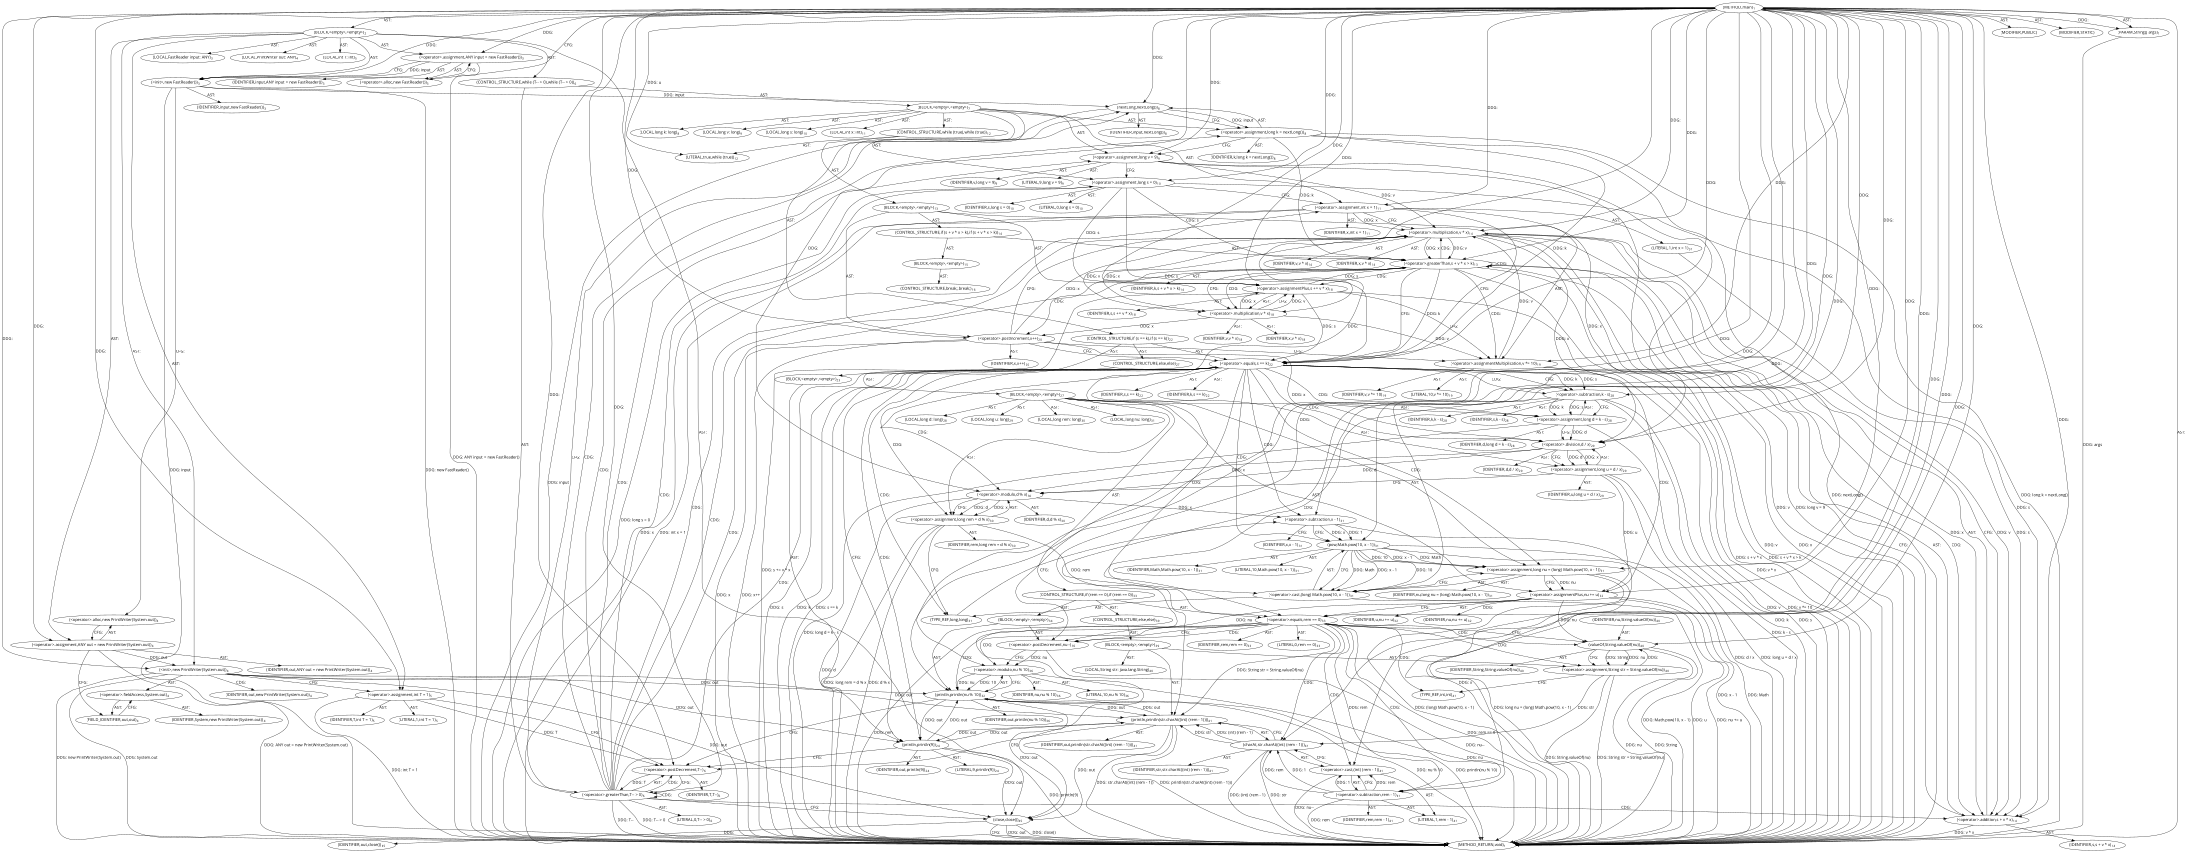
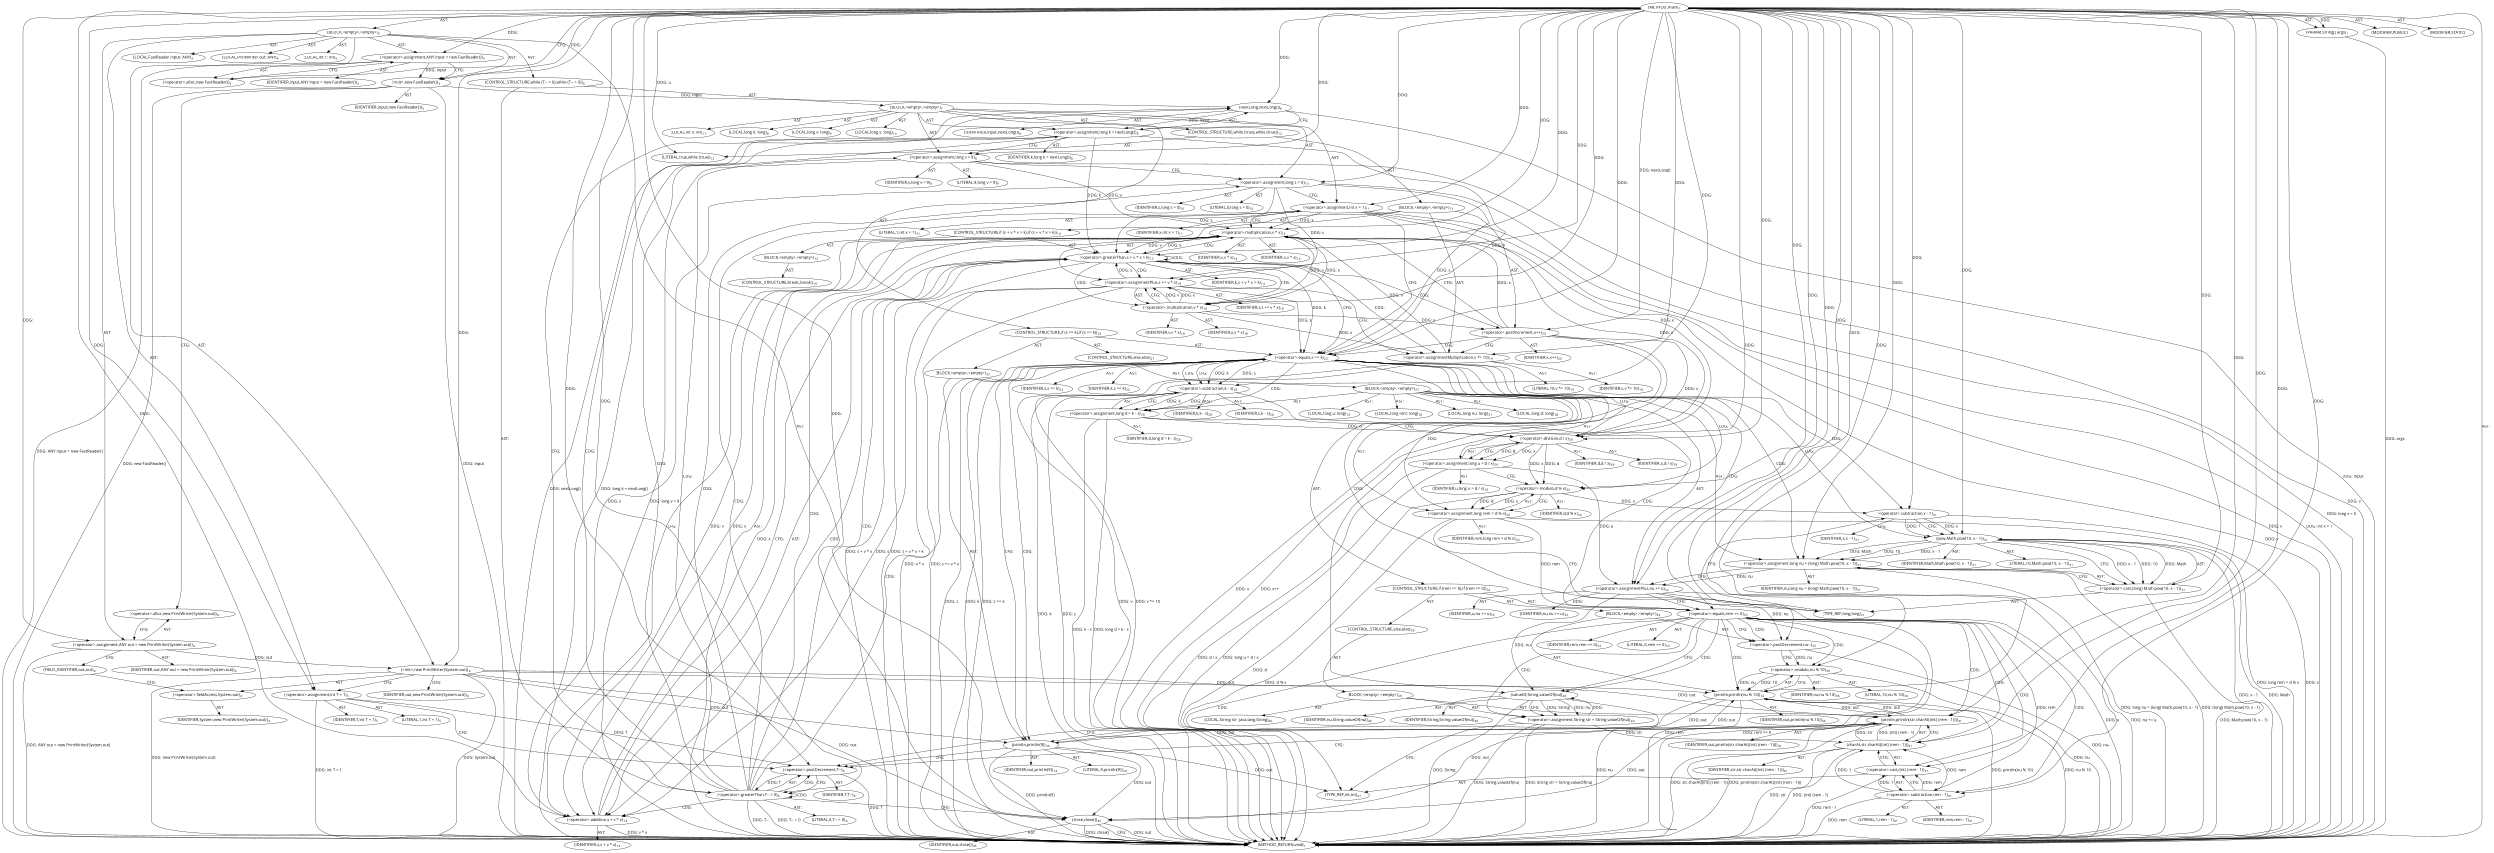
(634, 170) -> (1655, 170)
(1907, 340) -> (1808, 290)
(1983, 453) -> (891, 524)
none -> (1658, 464)
(1521, 470) -> (1613, 464)
(1139, 533) -> none
(1396, 620) -> (1493, 614)
(1622, 631) -> (1436, 705)
(1270, 670) -> (1976, 670)
(115, 705) -> none
(986, 732) -> (1191, 763)
(1412, 787) -> (1617, 776)
(1305, 808) -> (1824, 808)
(729, 833) -> (1033, 833)
none -> (1023, 841)
